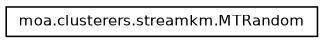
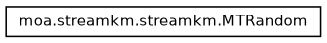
(162, 22) -> (163, 22)
